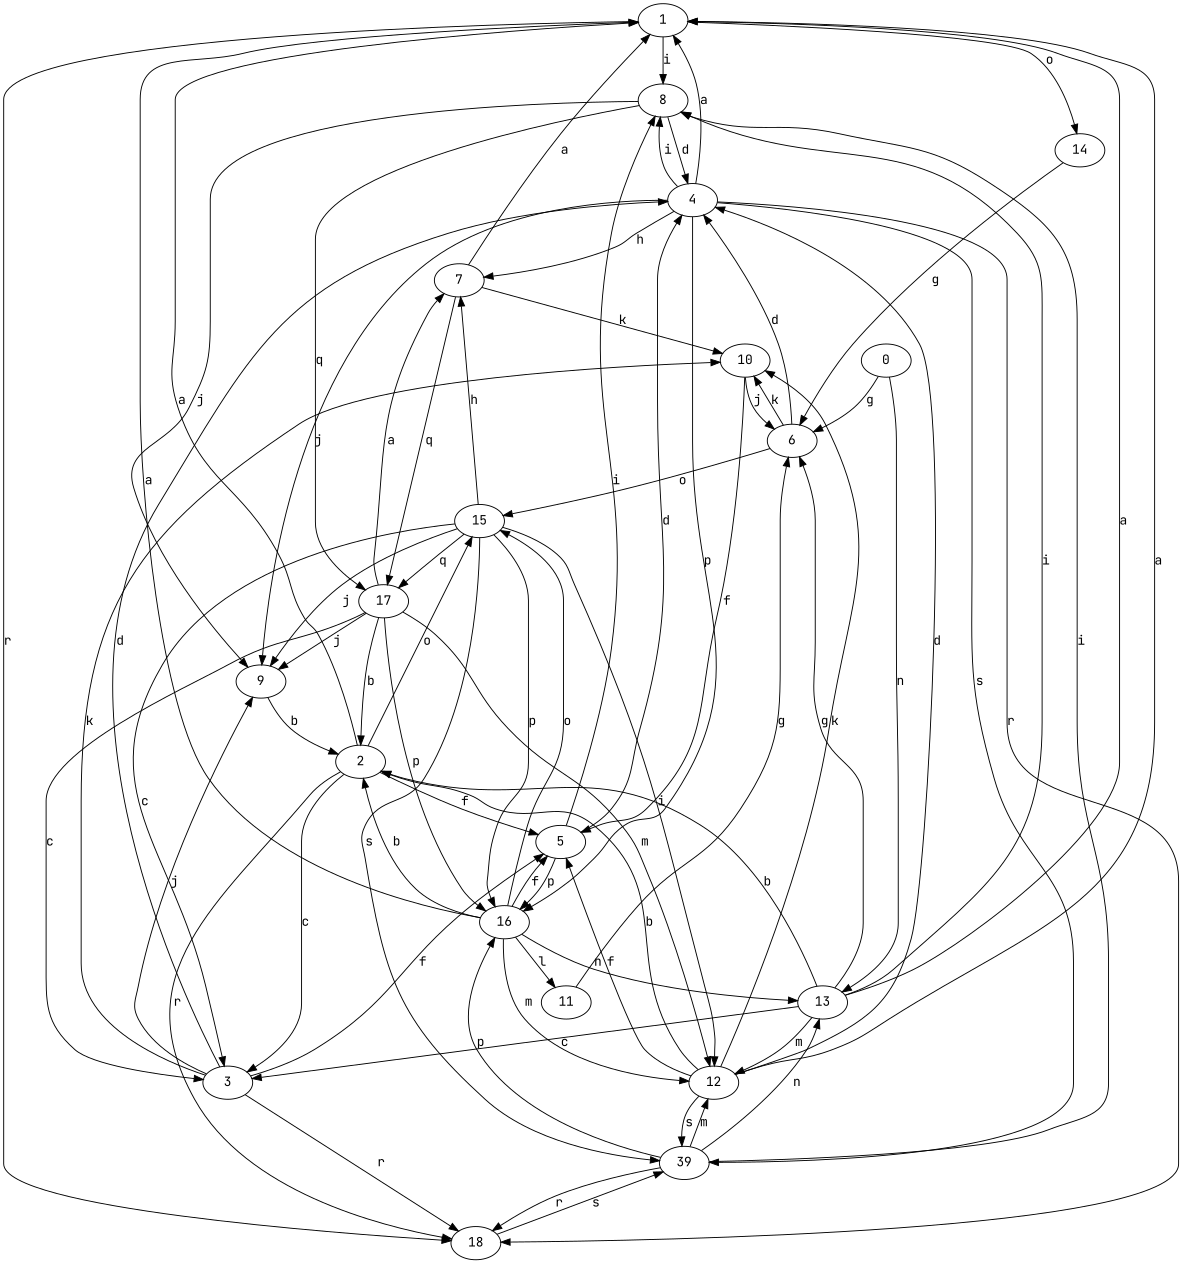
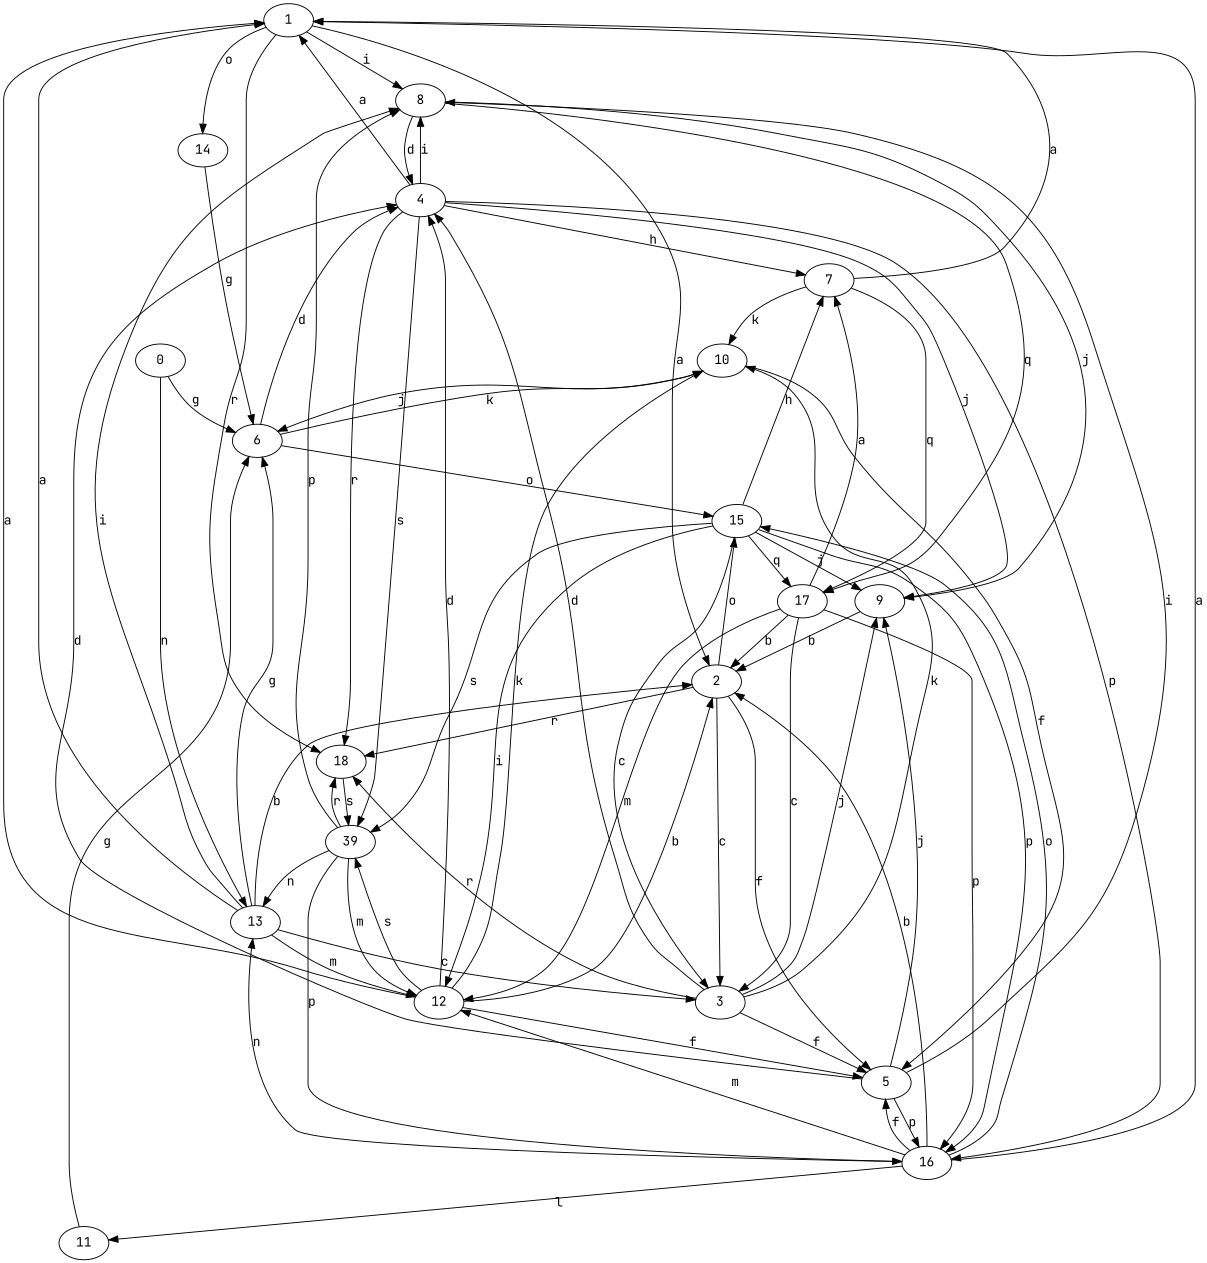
(175, 215) -> (664, 240)
(328, 637) -> (917, 847)
(1081, 641) -> (312, 481)
